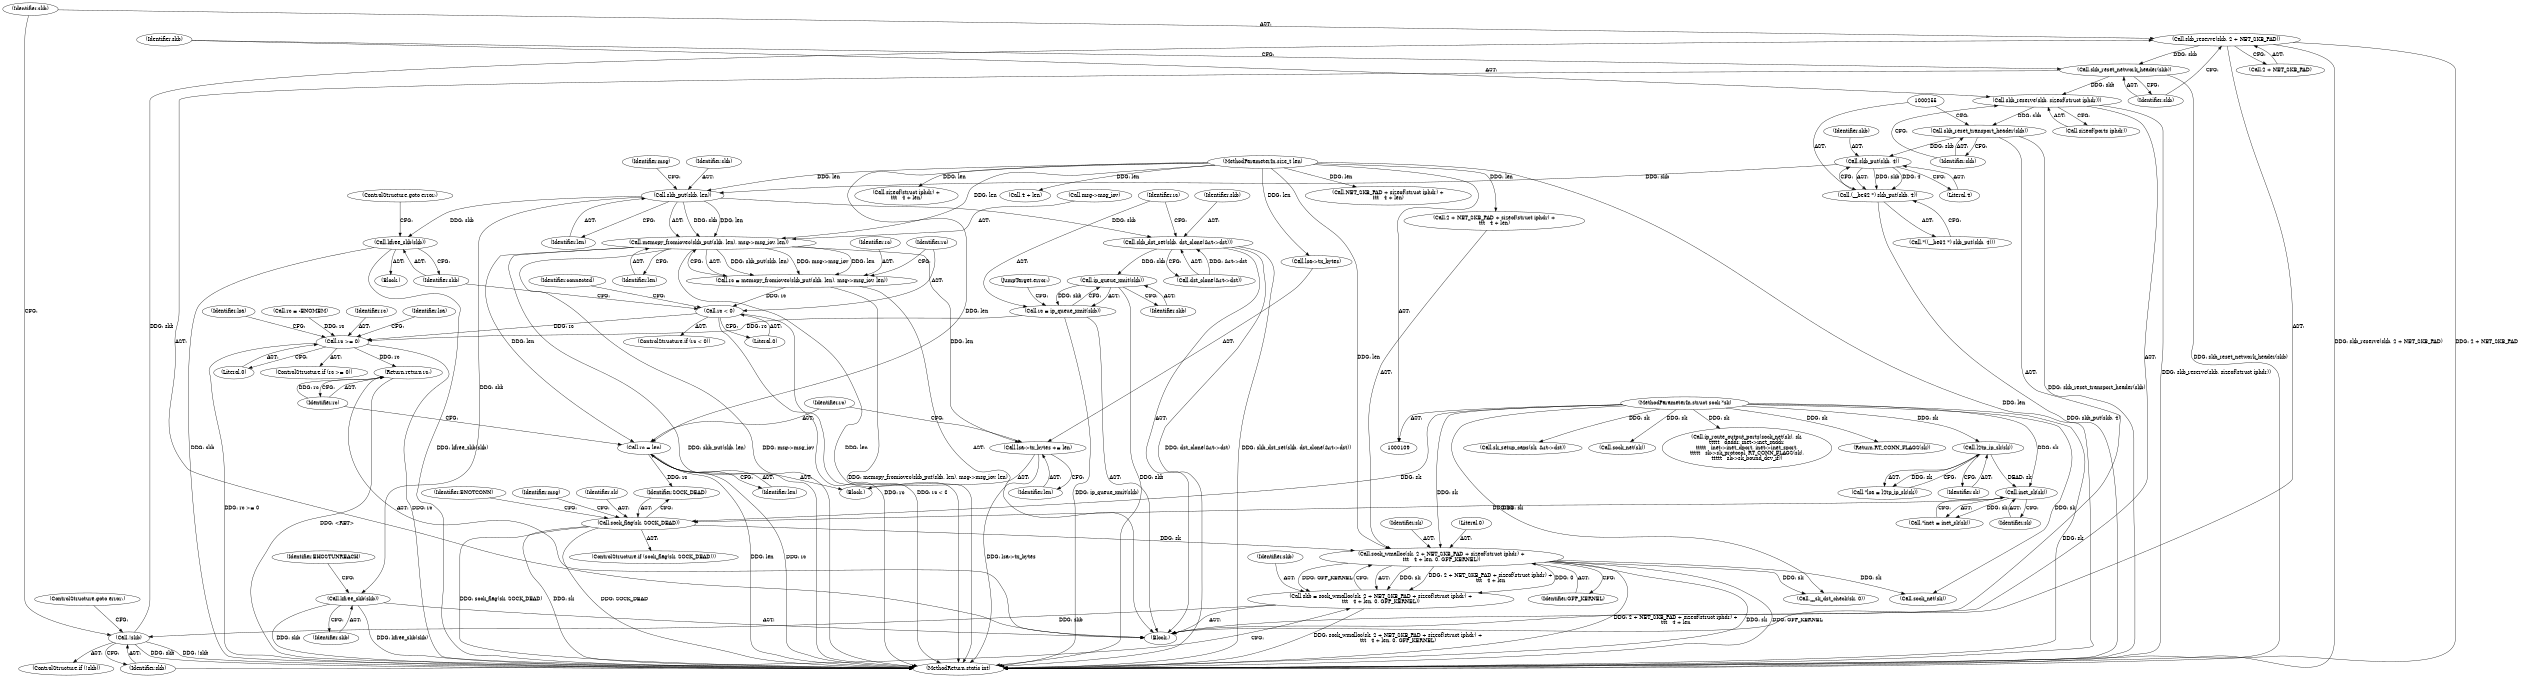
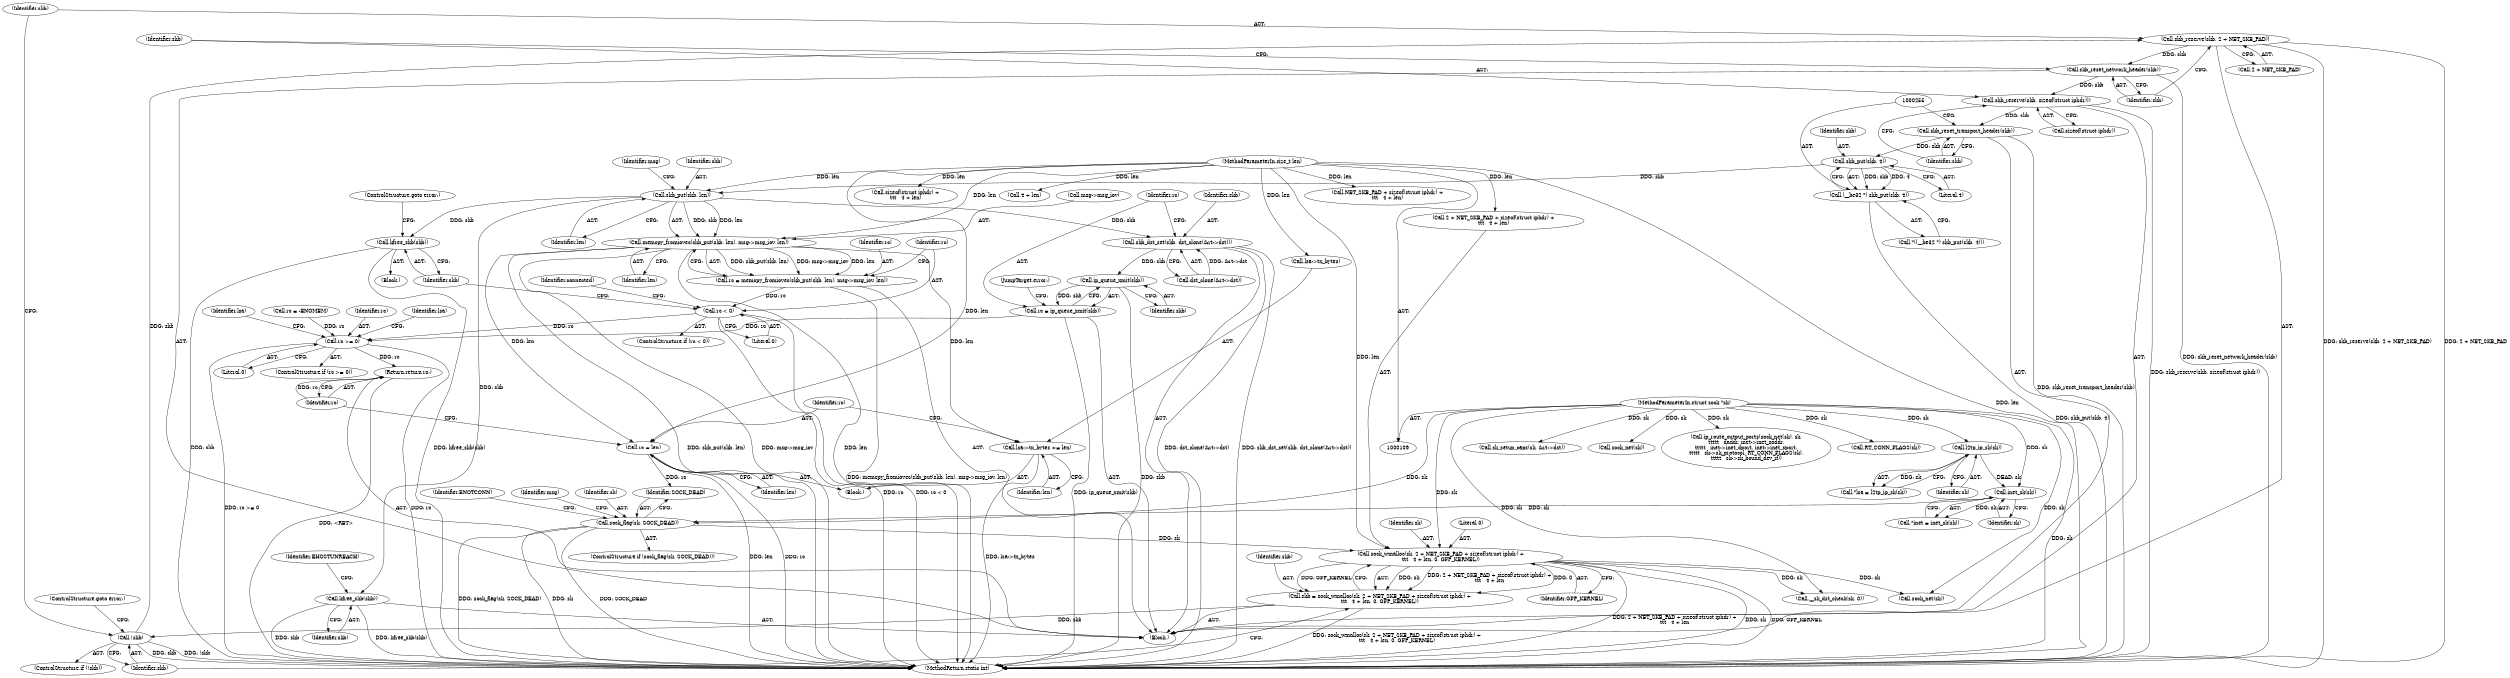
(2096, 131) -> (2084, 131)
(1892, 448) -> (1886, 448)
